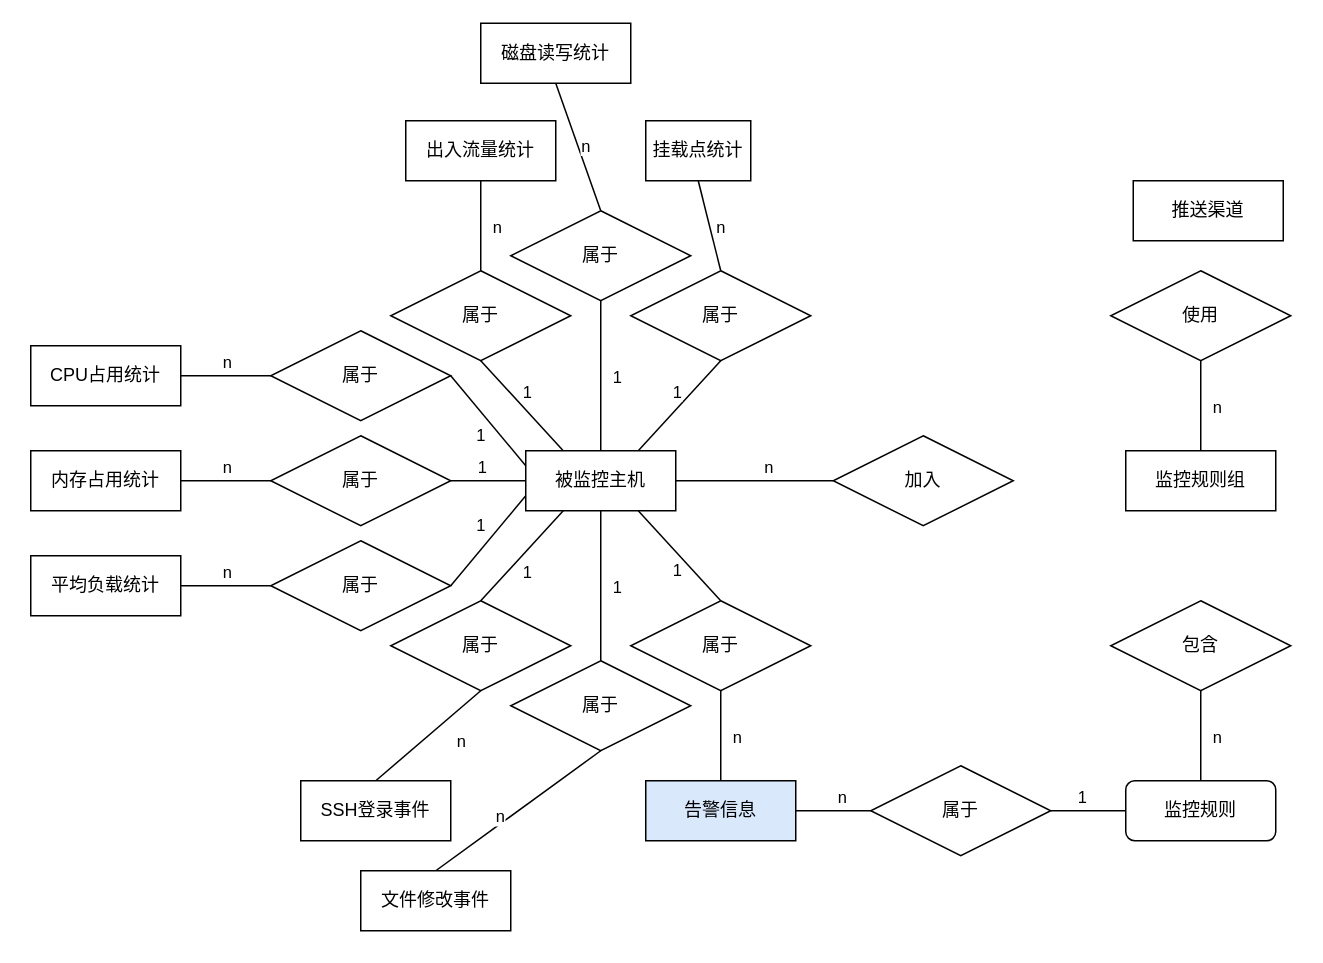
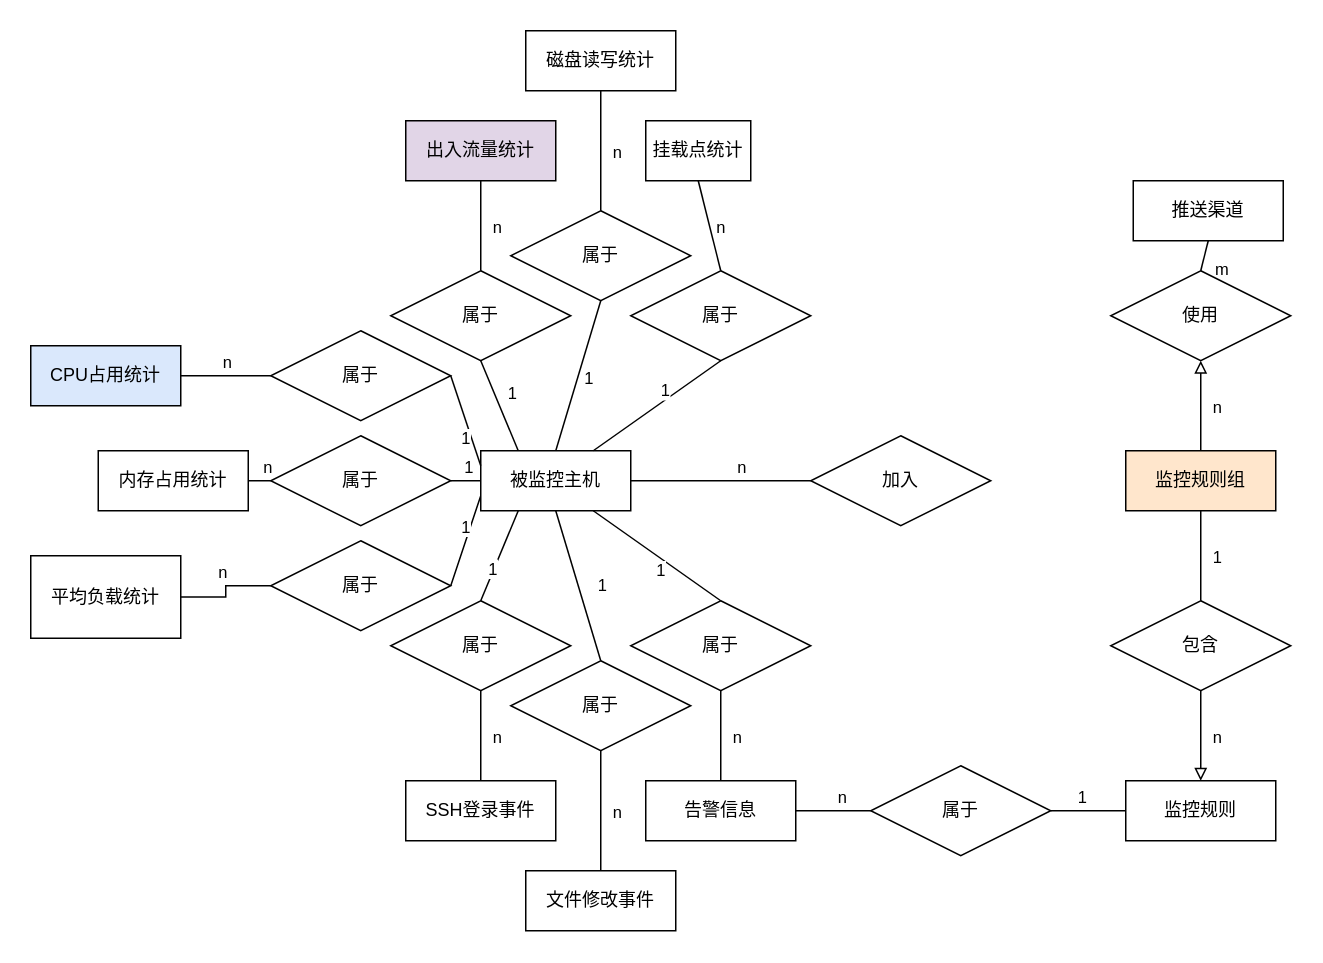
(556, 53) -> (601, 61)
(481, 151) -> (481, 151)
none -> (1205, 256)
(1201, 368) -> (1201, 374)
(106, 376) -> (106, 376)
(106, 481) -> (173, 481)
(601, 481) -> (556, 481)
(923, 481) -> (901, 481)
(1201, 481) -> (1201, 481)
none -> (1201, 556)
(106, 586) -> (106, 597)
(1201, 772) -> (1201, 767)
(376, 811) -> (481, 811)
(721, 811) -> (721, 811)
(1201, 811) -> (1201, 811)
(436, 901) -> (601, 901)
